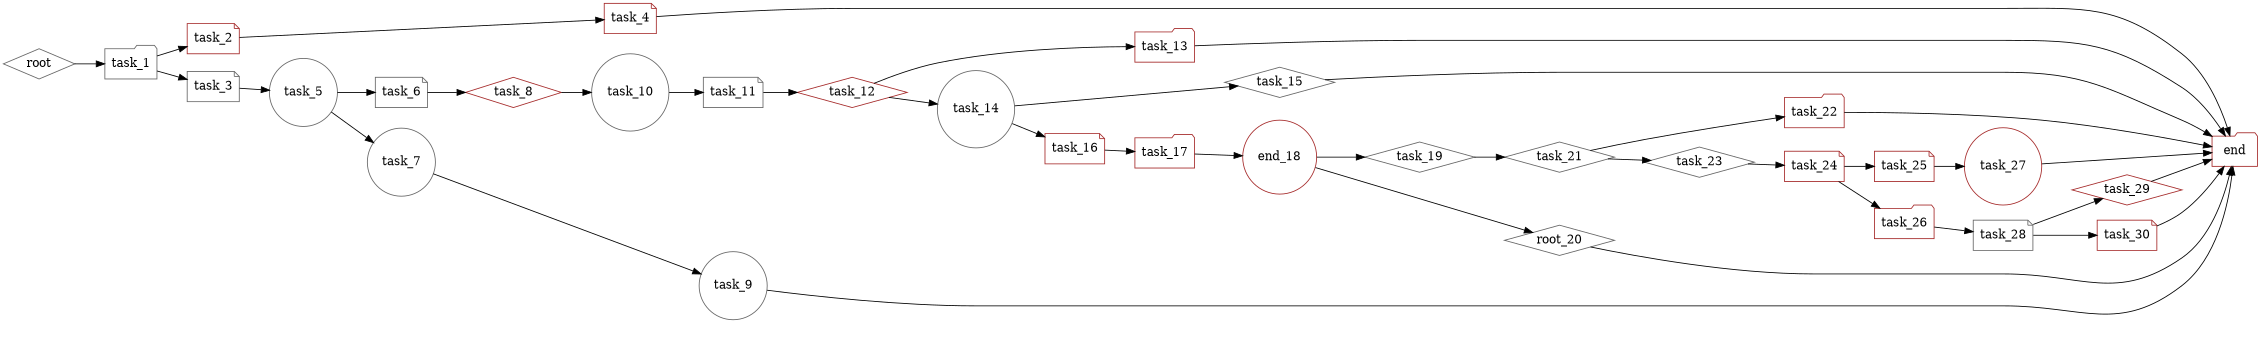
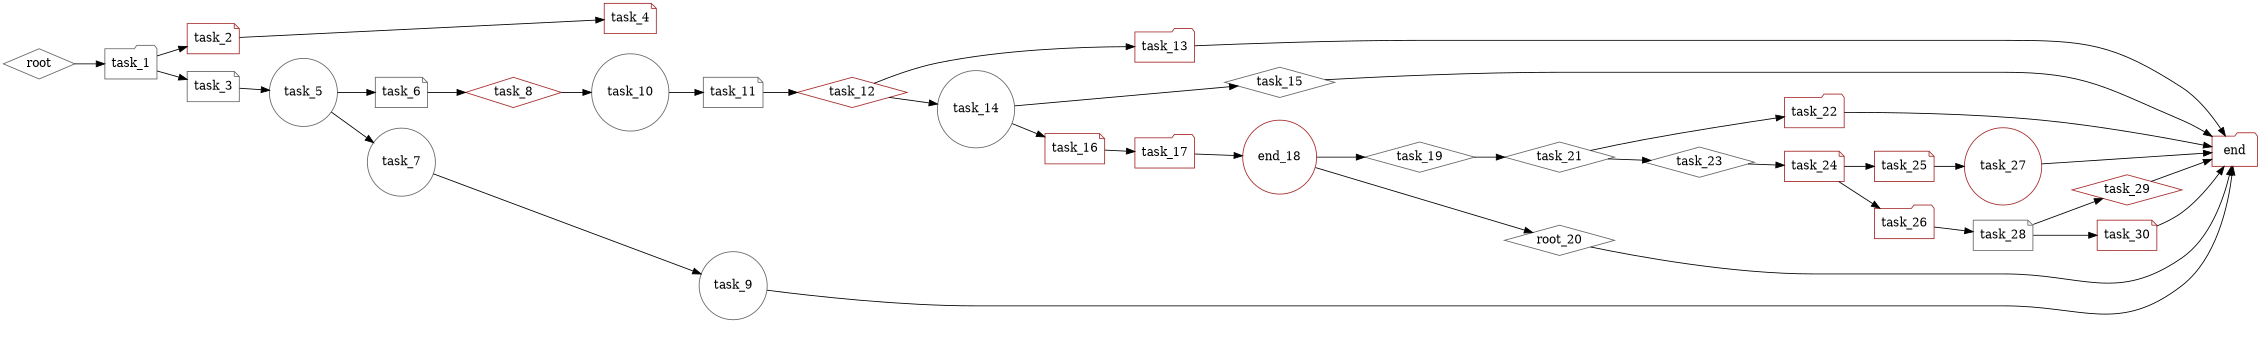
(1468, 8) -> none
